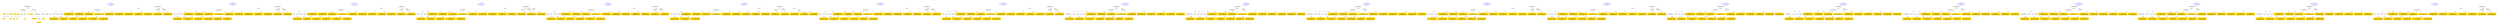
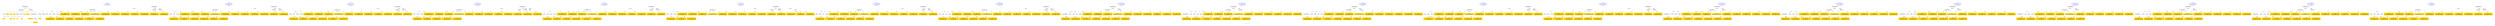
(4, 14) -> none
